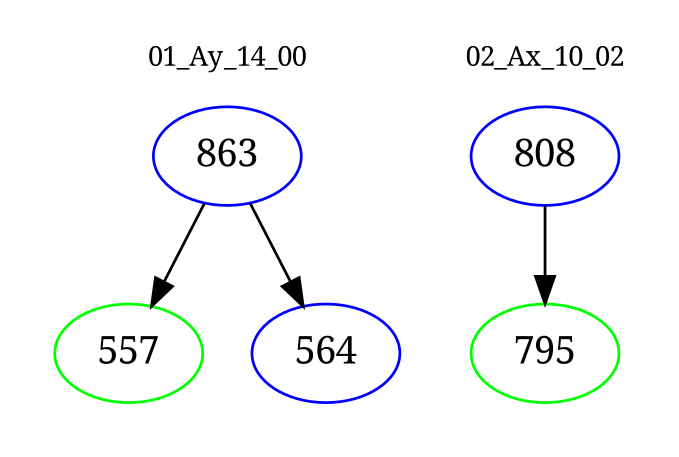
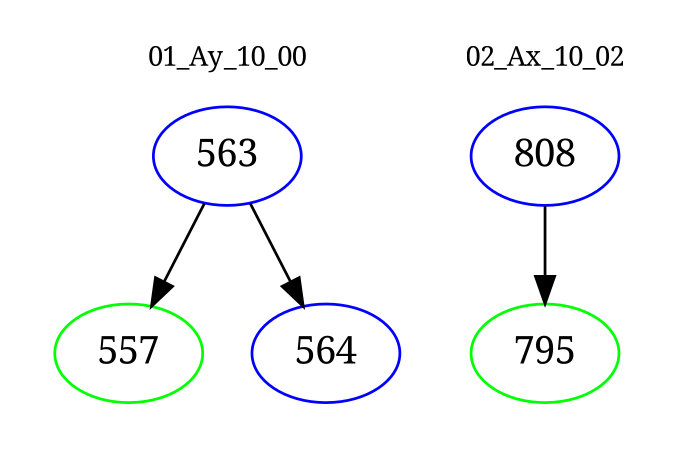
(227, 59) -> (227, 59)
(227, 156) -> (227, 156)
